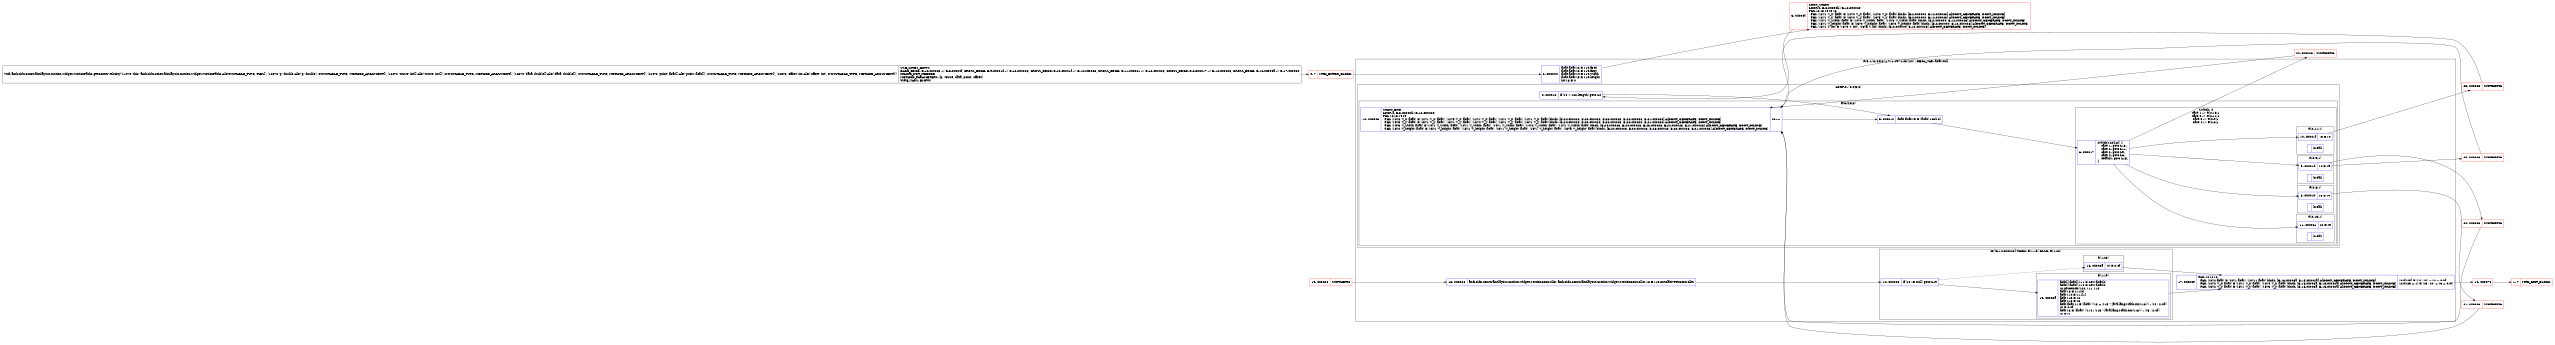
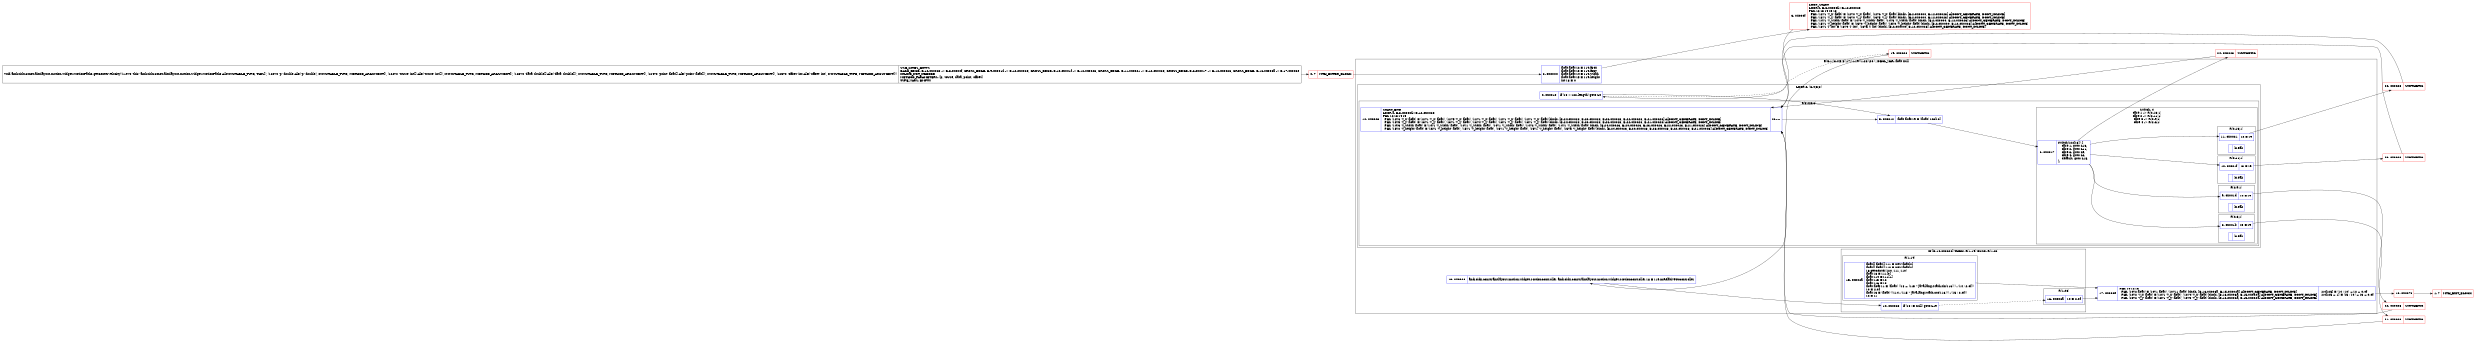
none -> (1750, 95)
(2396, 162) -> (2319, 112)
(1987, 289) -> none
